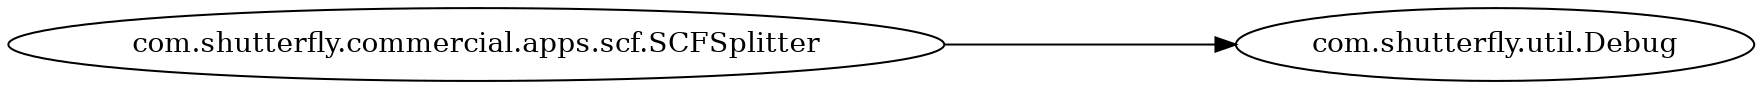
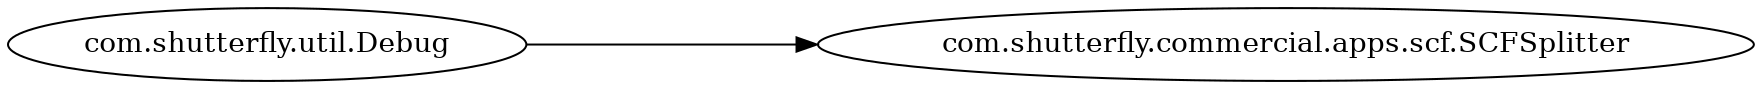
(1080, 45) -> (662, 45)
